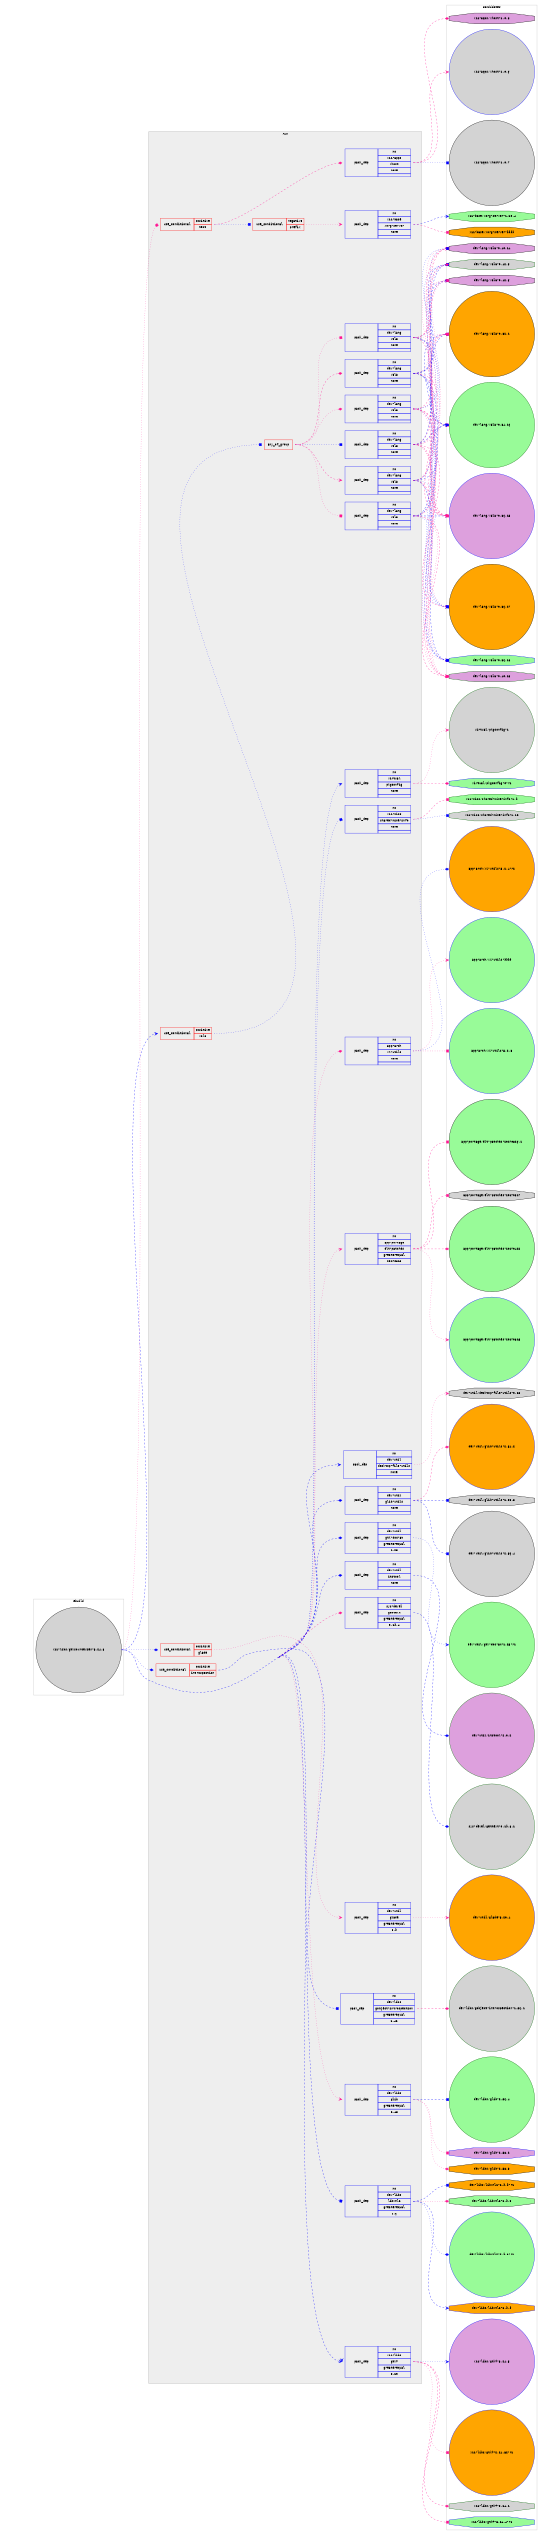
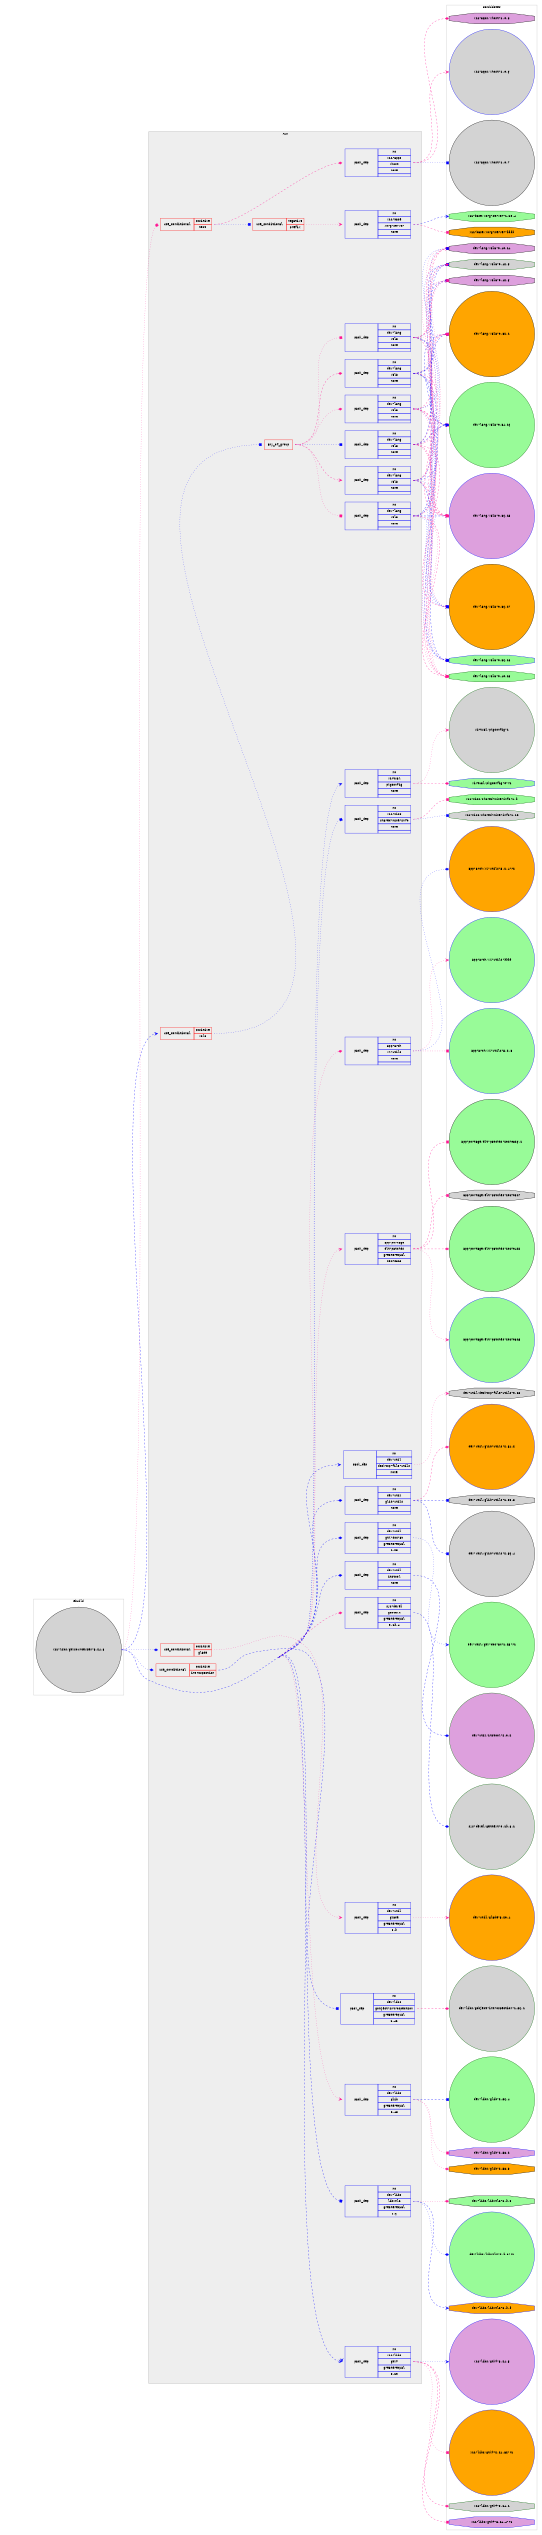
(492, 676) -> (492, 676)
(492, 2185) -> none
(492, 2522) -> (492, 2522)
